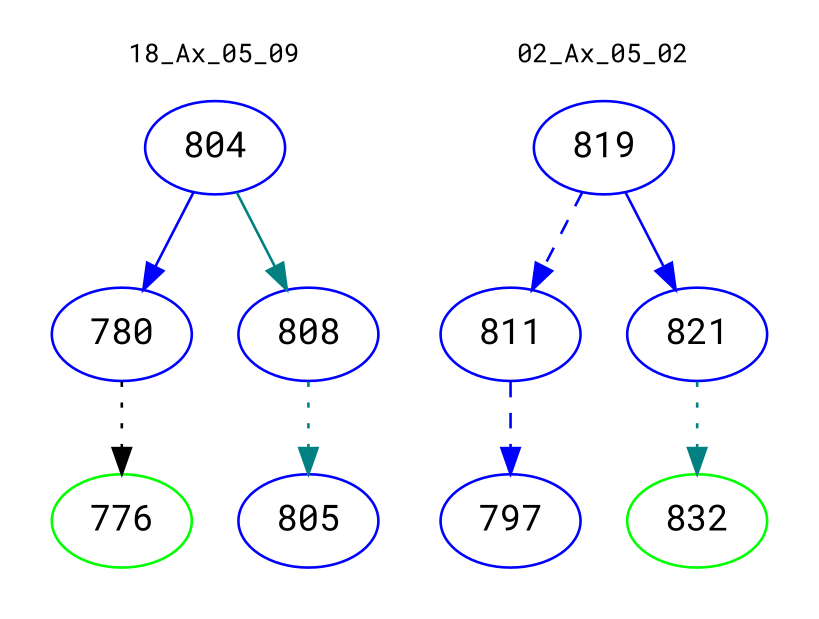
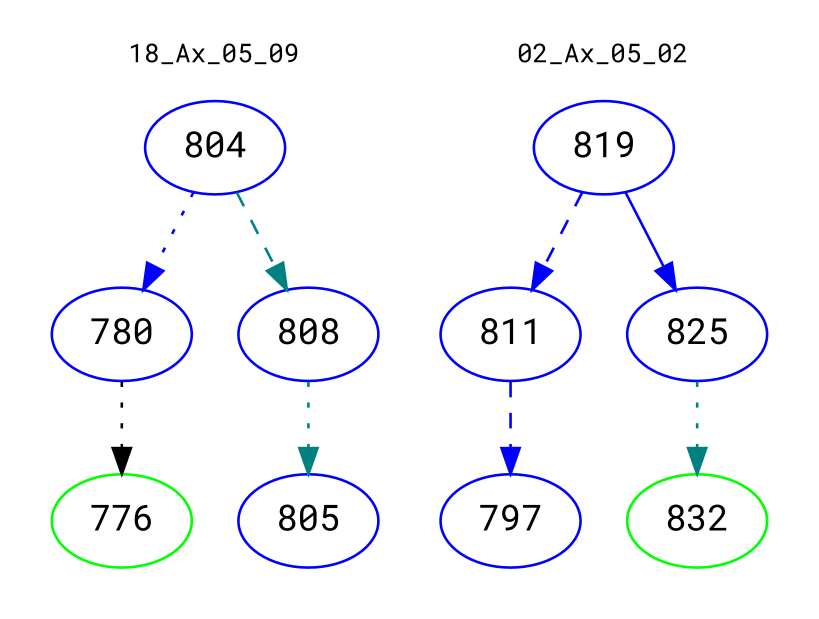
(174, 229) -> (174, 229)
(256, 229) -> (256, 229)
(697, 334) -> (697, 334)
